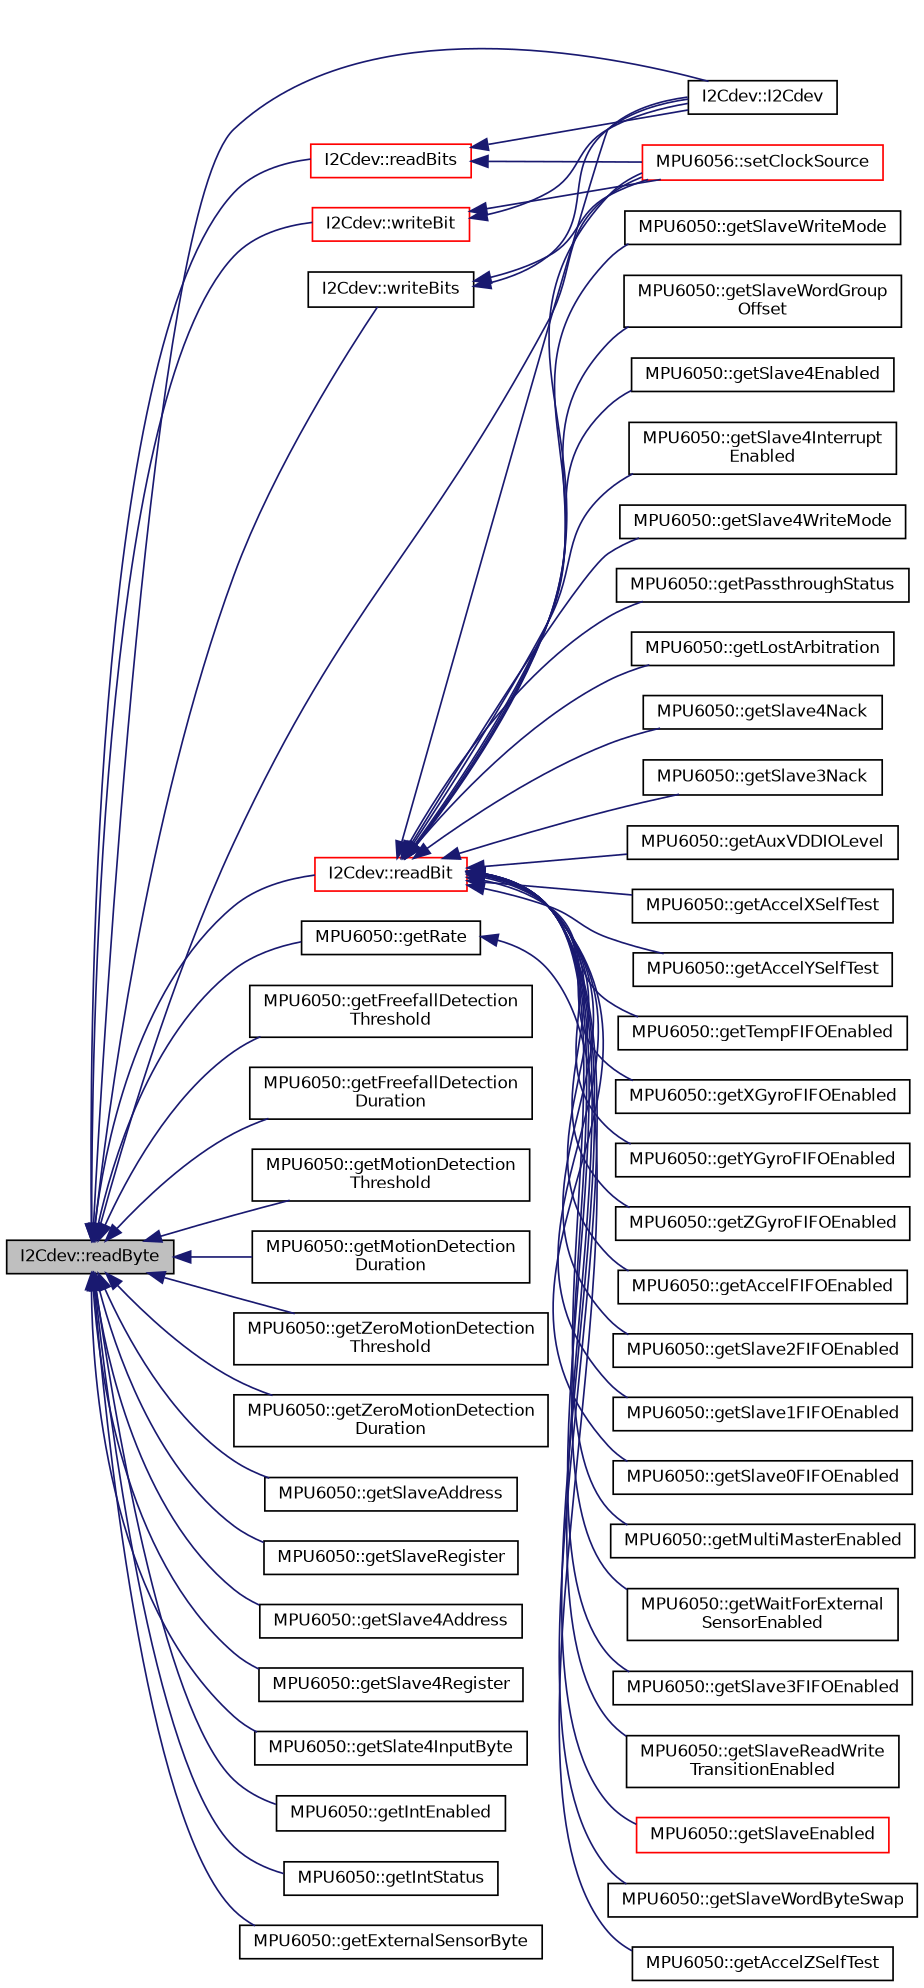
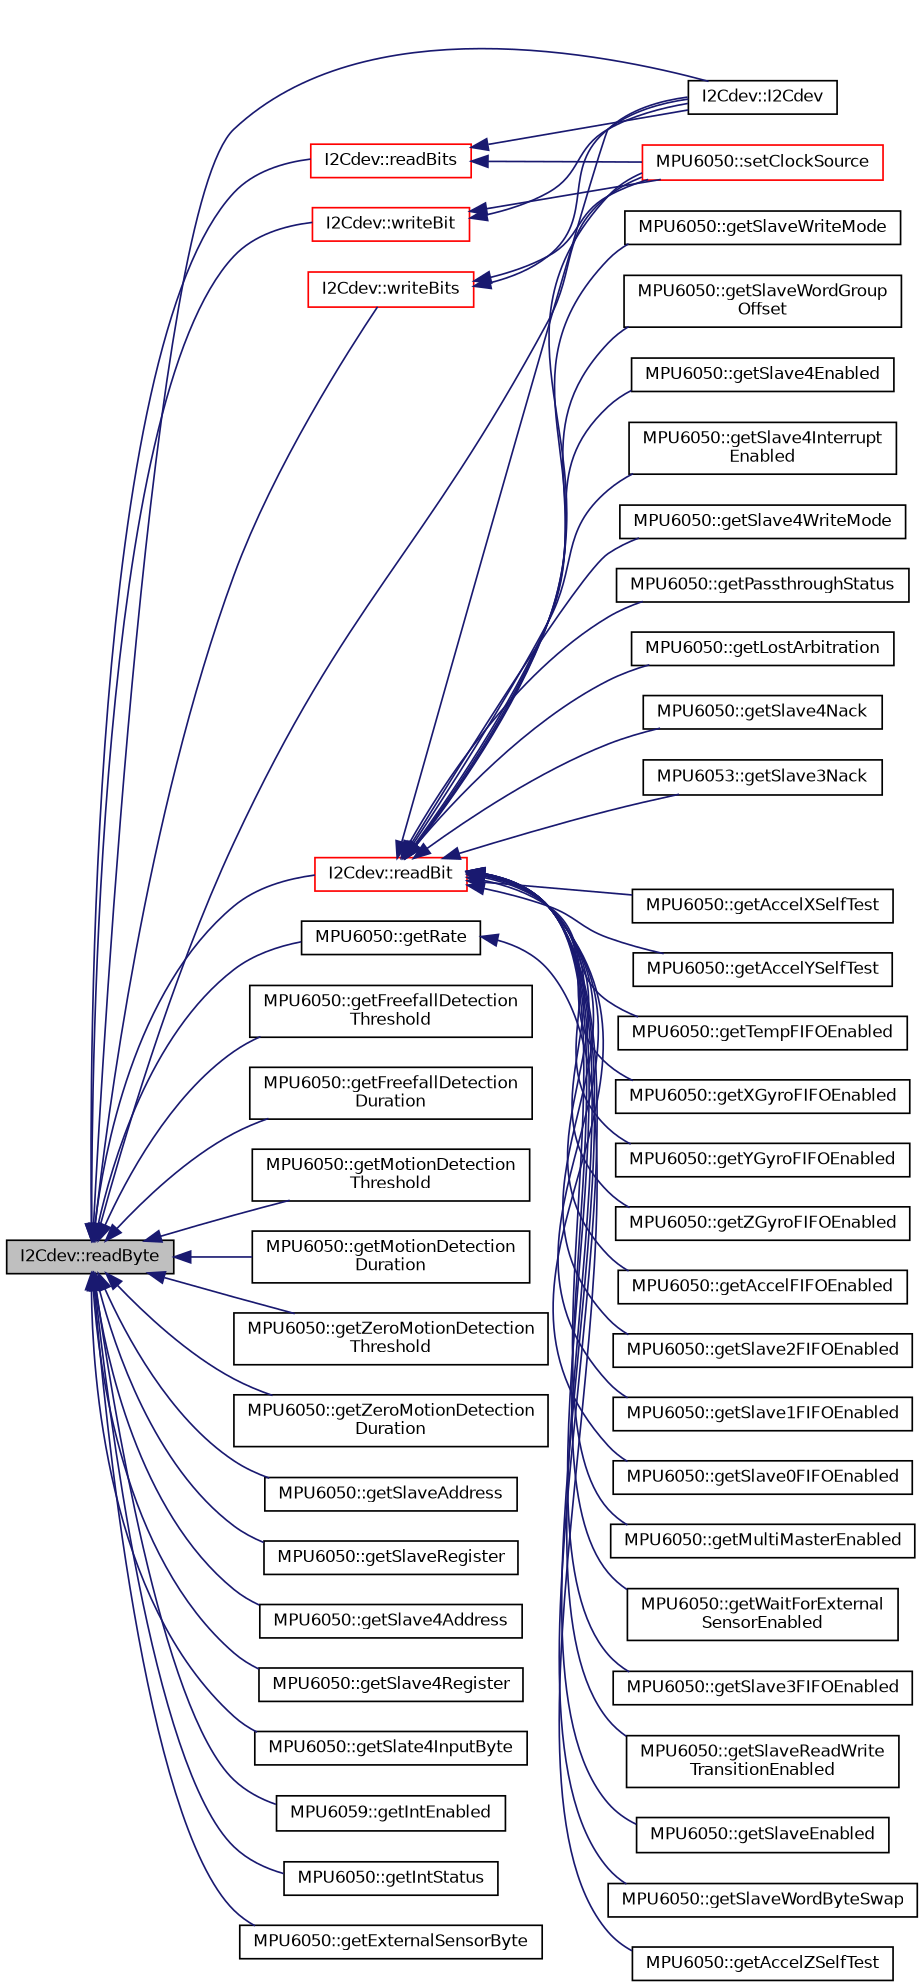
(763, 163) -> (763, 163)
(391, 290) -> (391, 290)
(763, 777) -> (763, 777)
(763, 843) -> none
(391, 1813) -> (391, 1813)
(763, 1835) -> (763, 1835)
